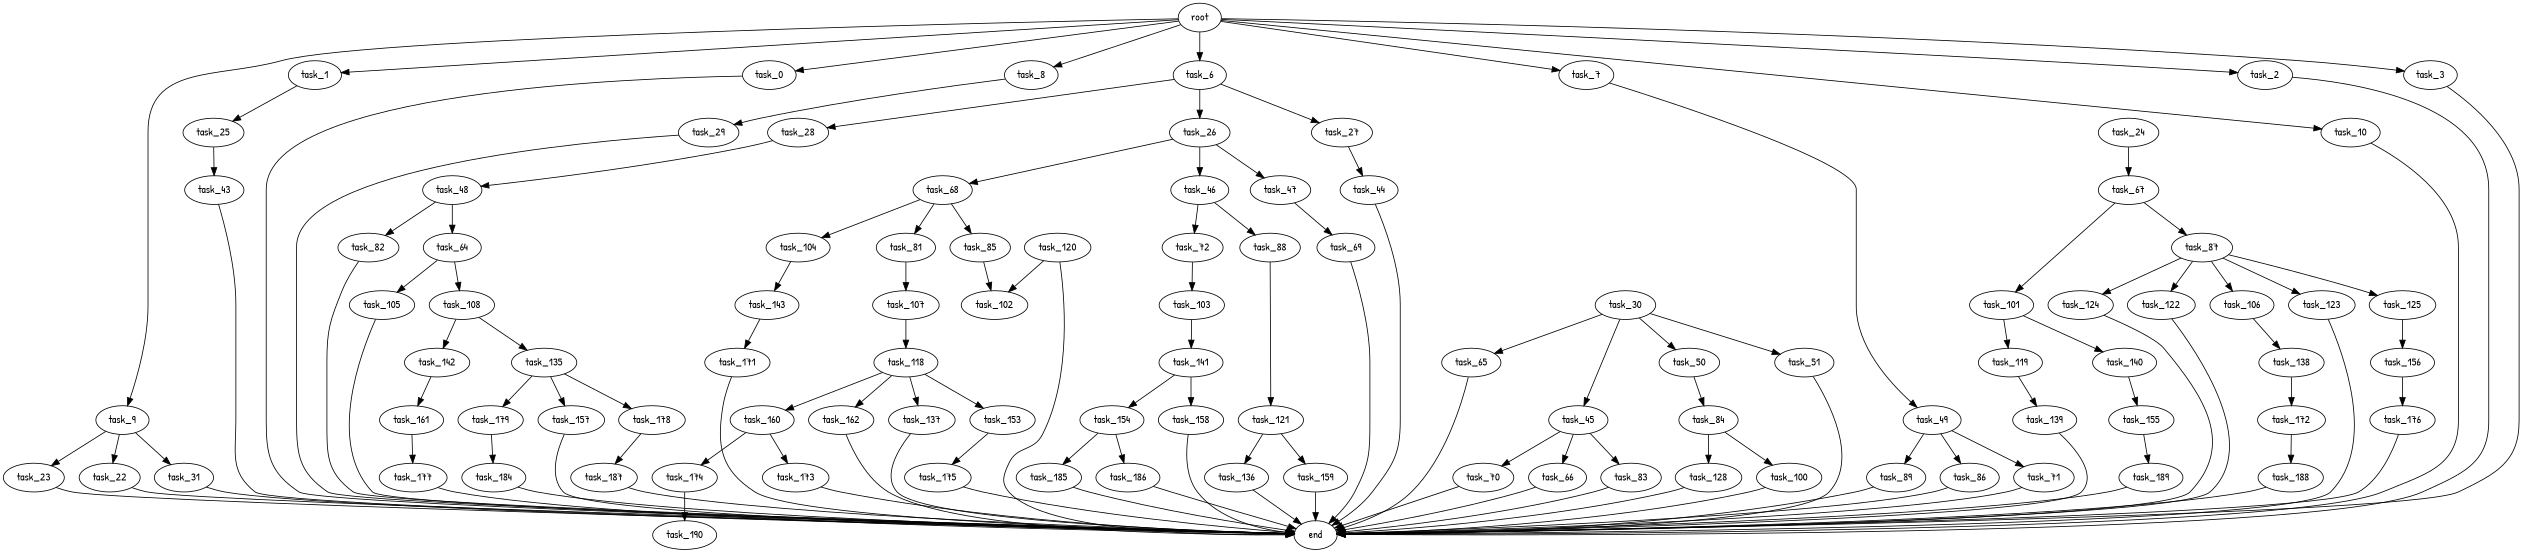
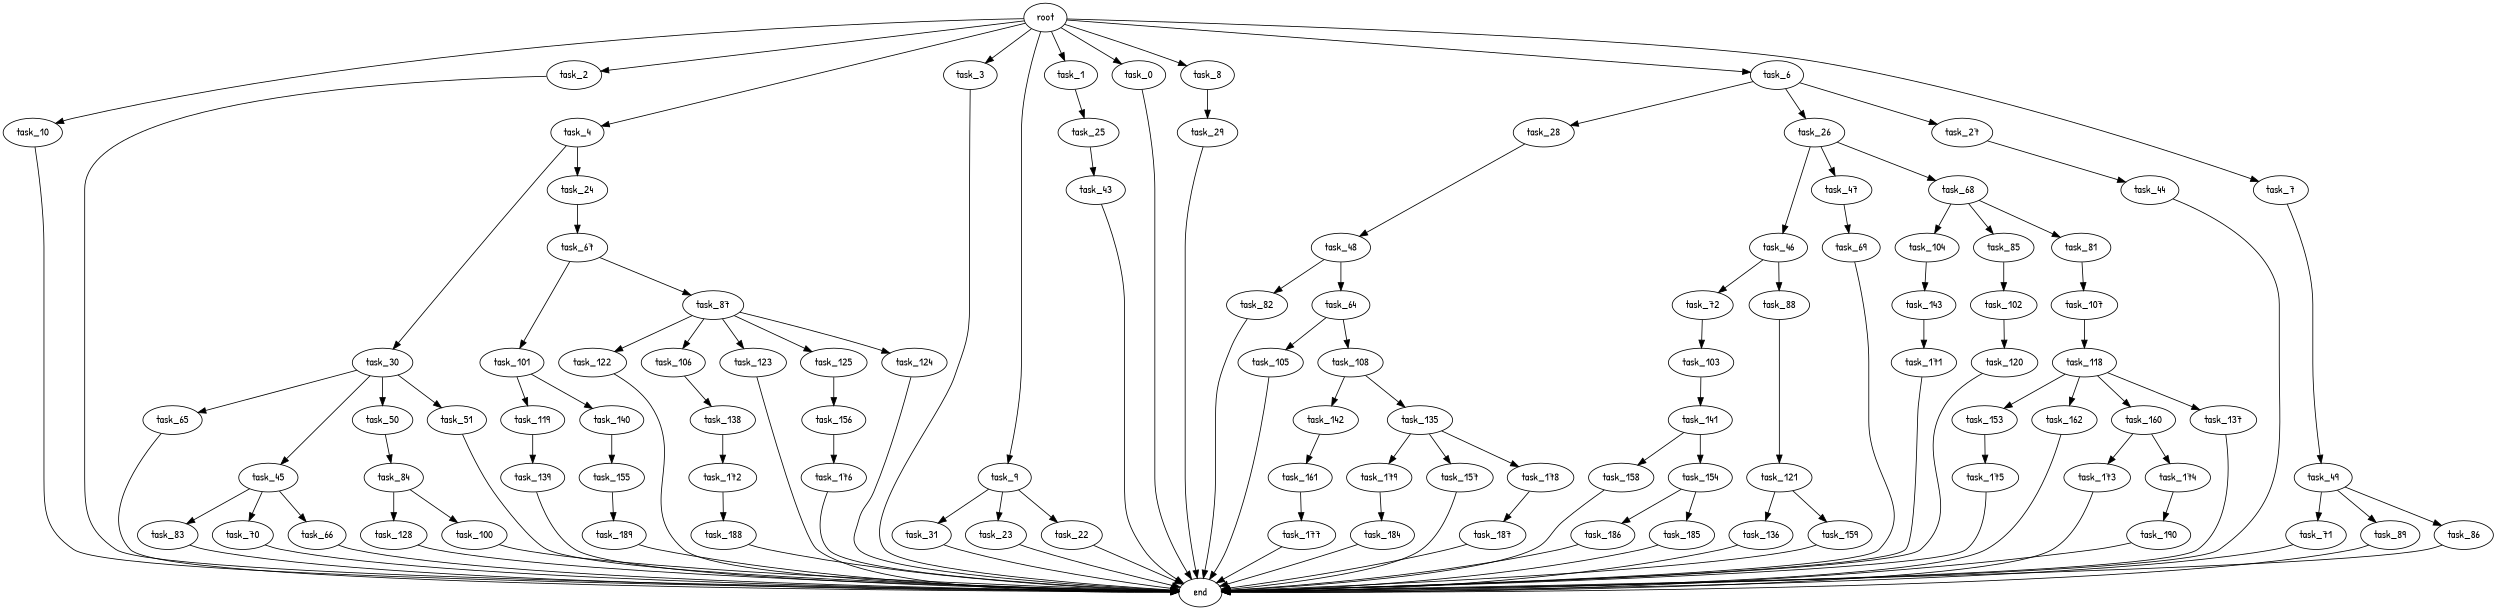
none -> (577, 133)
(1029, 274) -> (2004, 330)
none -> (1682, 583)
